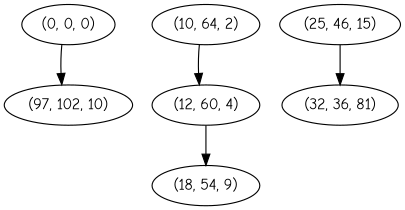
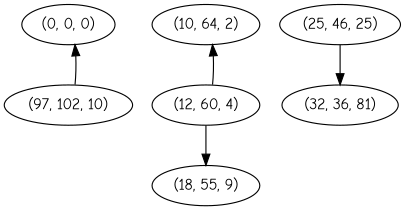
(340, 25) -> (340, 25)
(61, 59) -> (76, 70)
(198, 59) -> (213, 70)
(206, 186) -> (206, 186)
